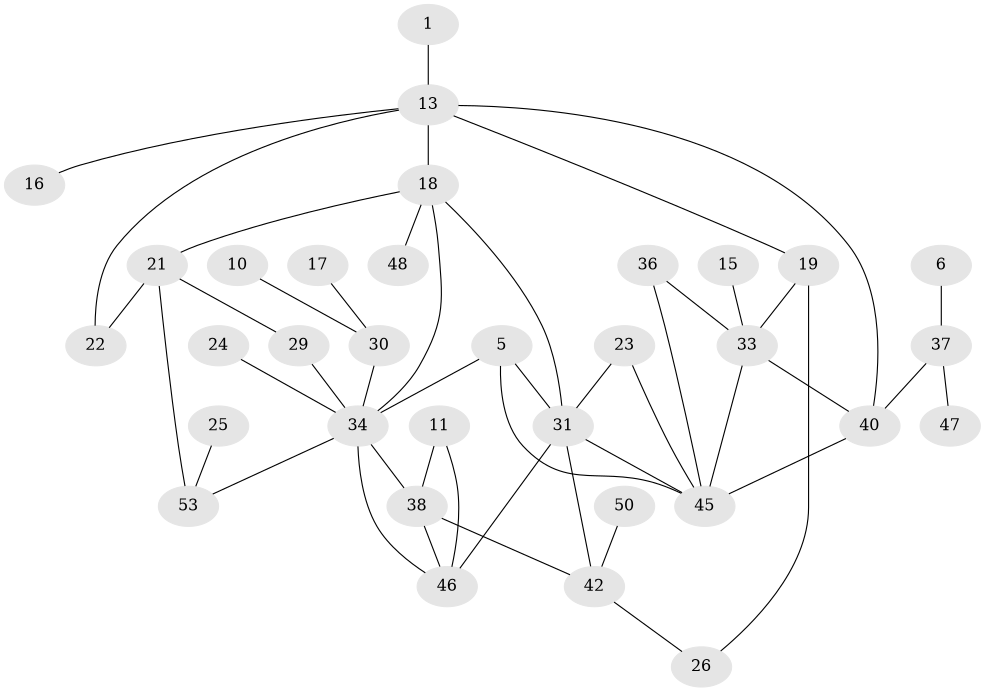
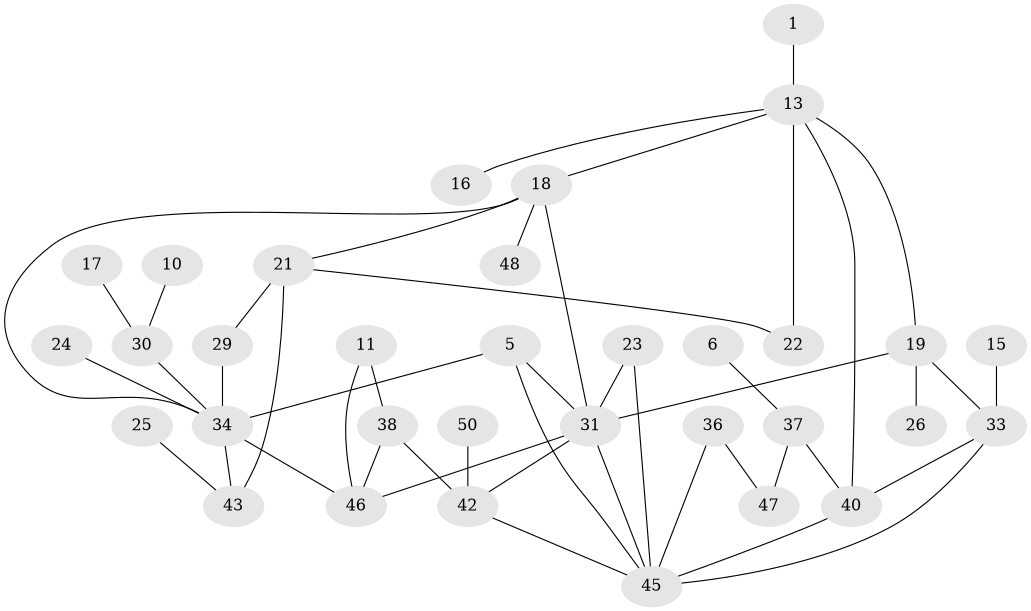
(697, 305) -> (741, 466)
none -> (767, 383)
(388, 466) -> none
(188, 506) -> (234, 506)
(648, 627) -> (560, 547)
